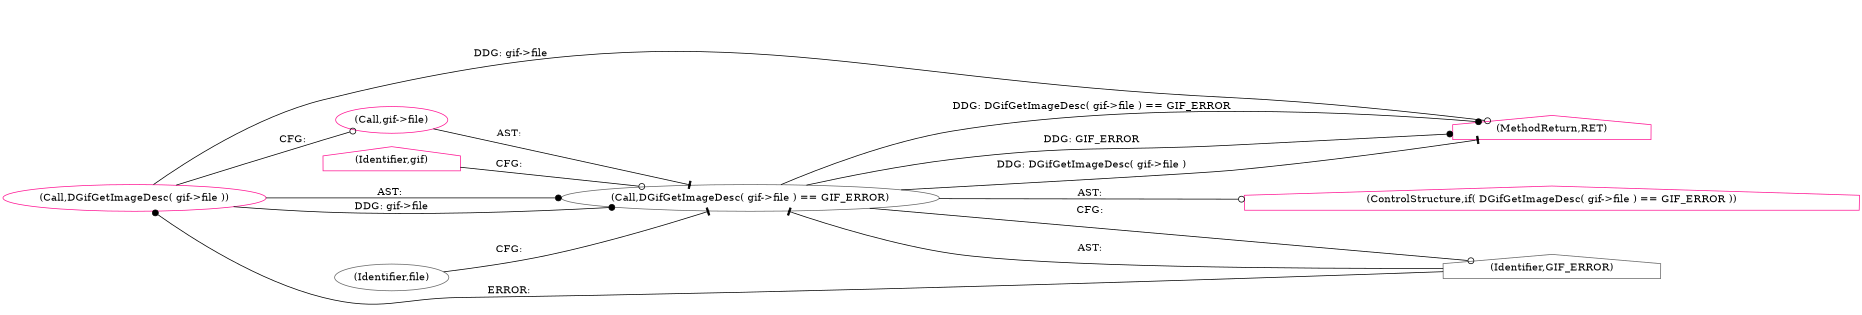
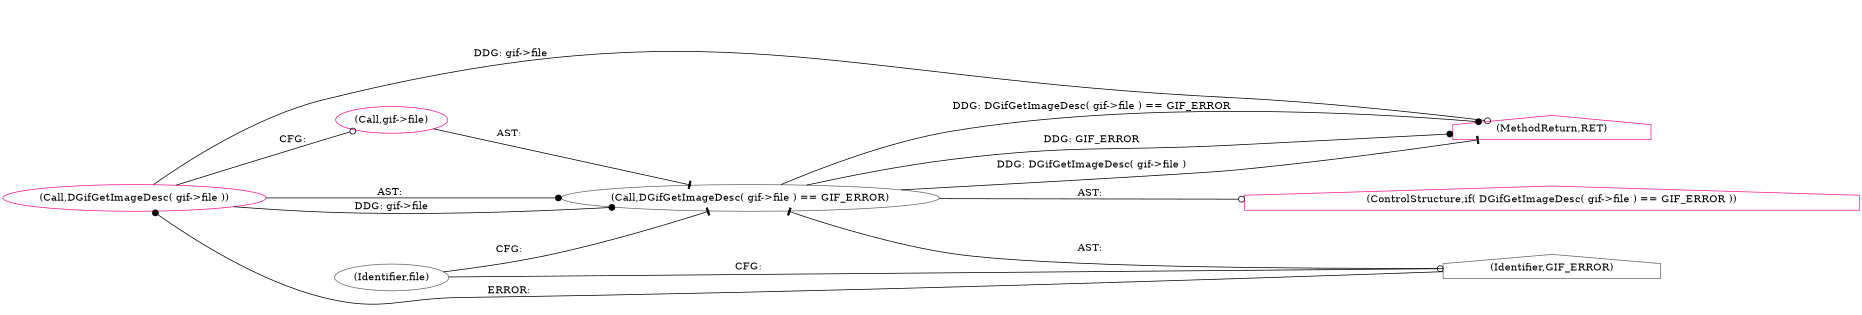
(392, 160) -> none
(1169, 234) -> (943, 273)
